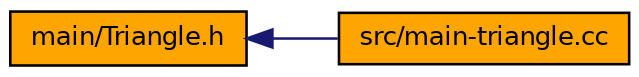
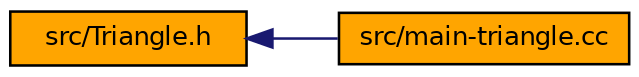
(128, 39) -> (128, 39)
